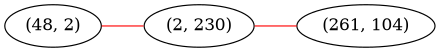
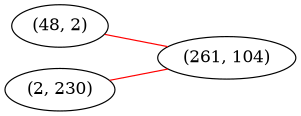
(123, 26) -> (136, 41)
